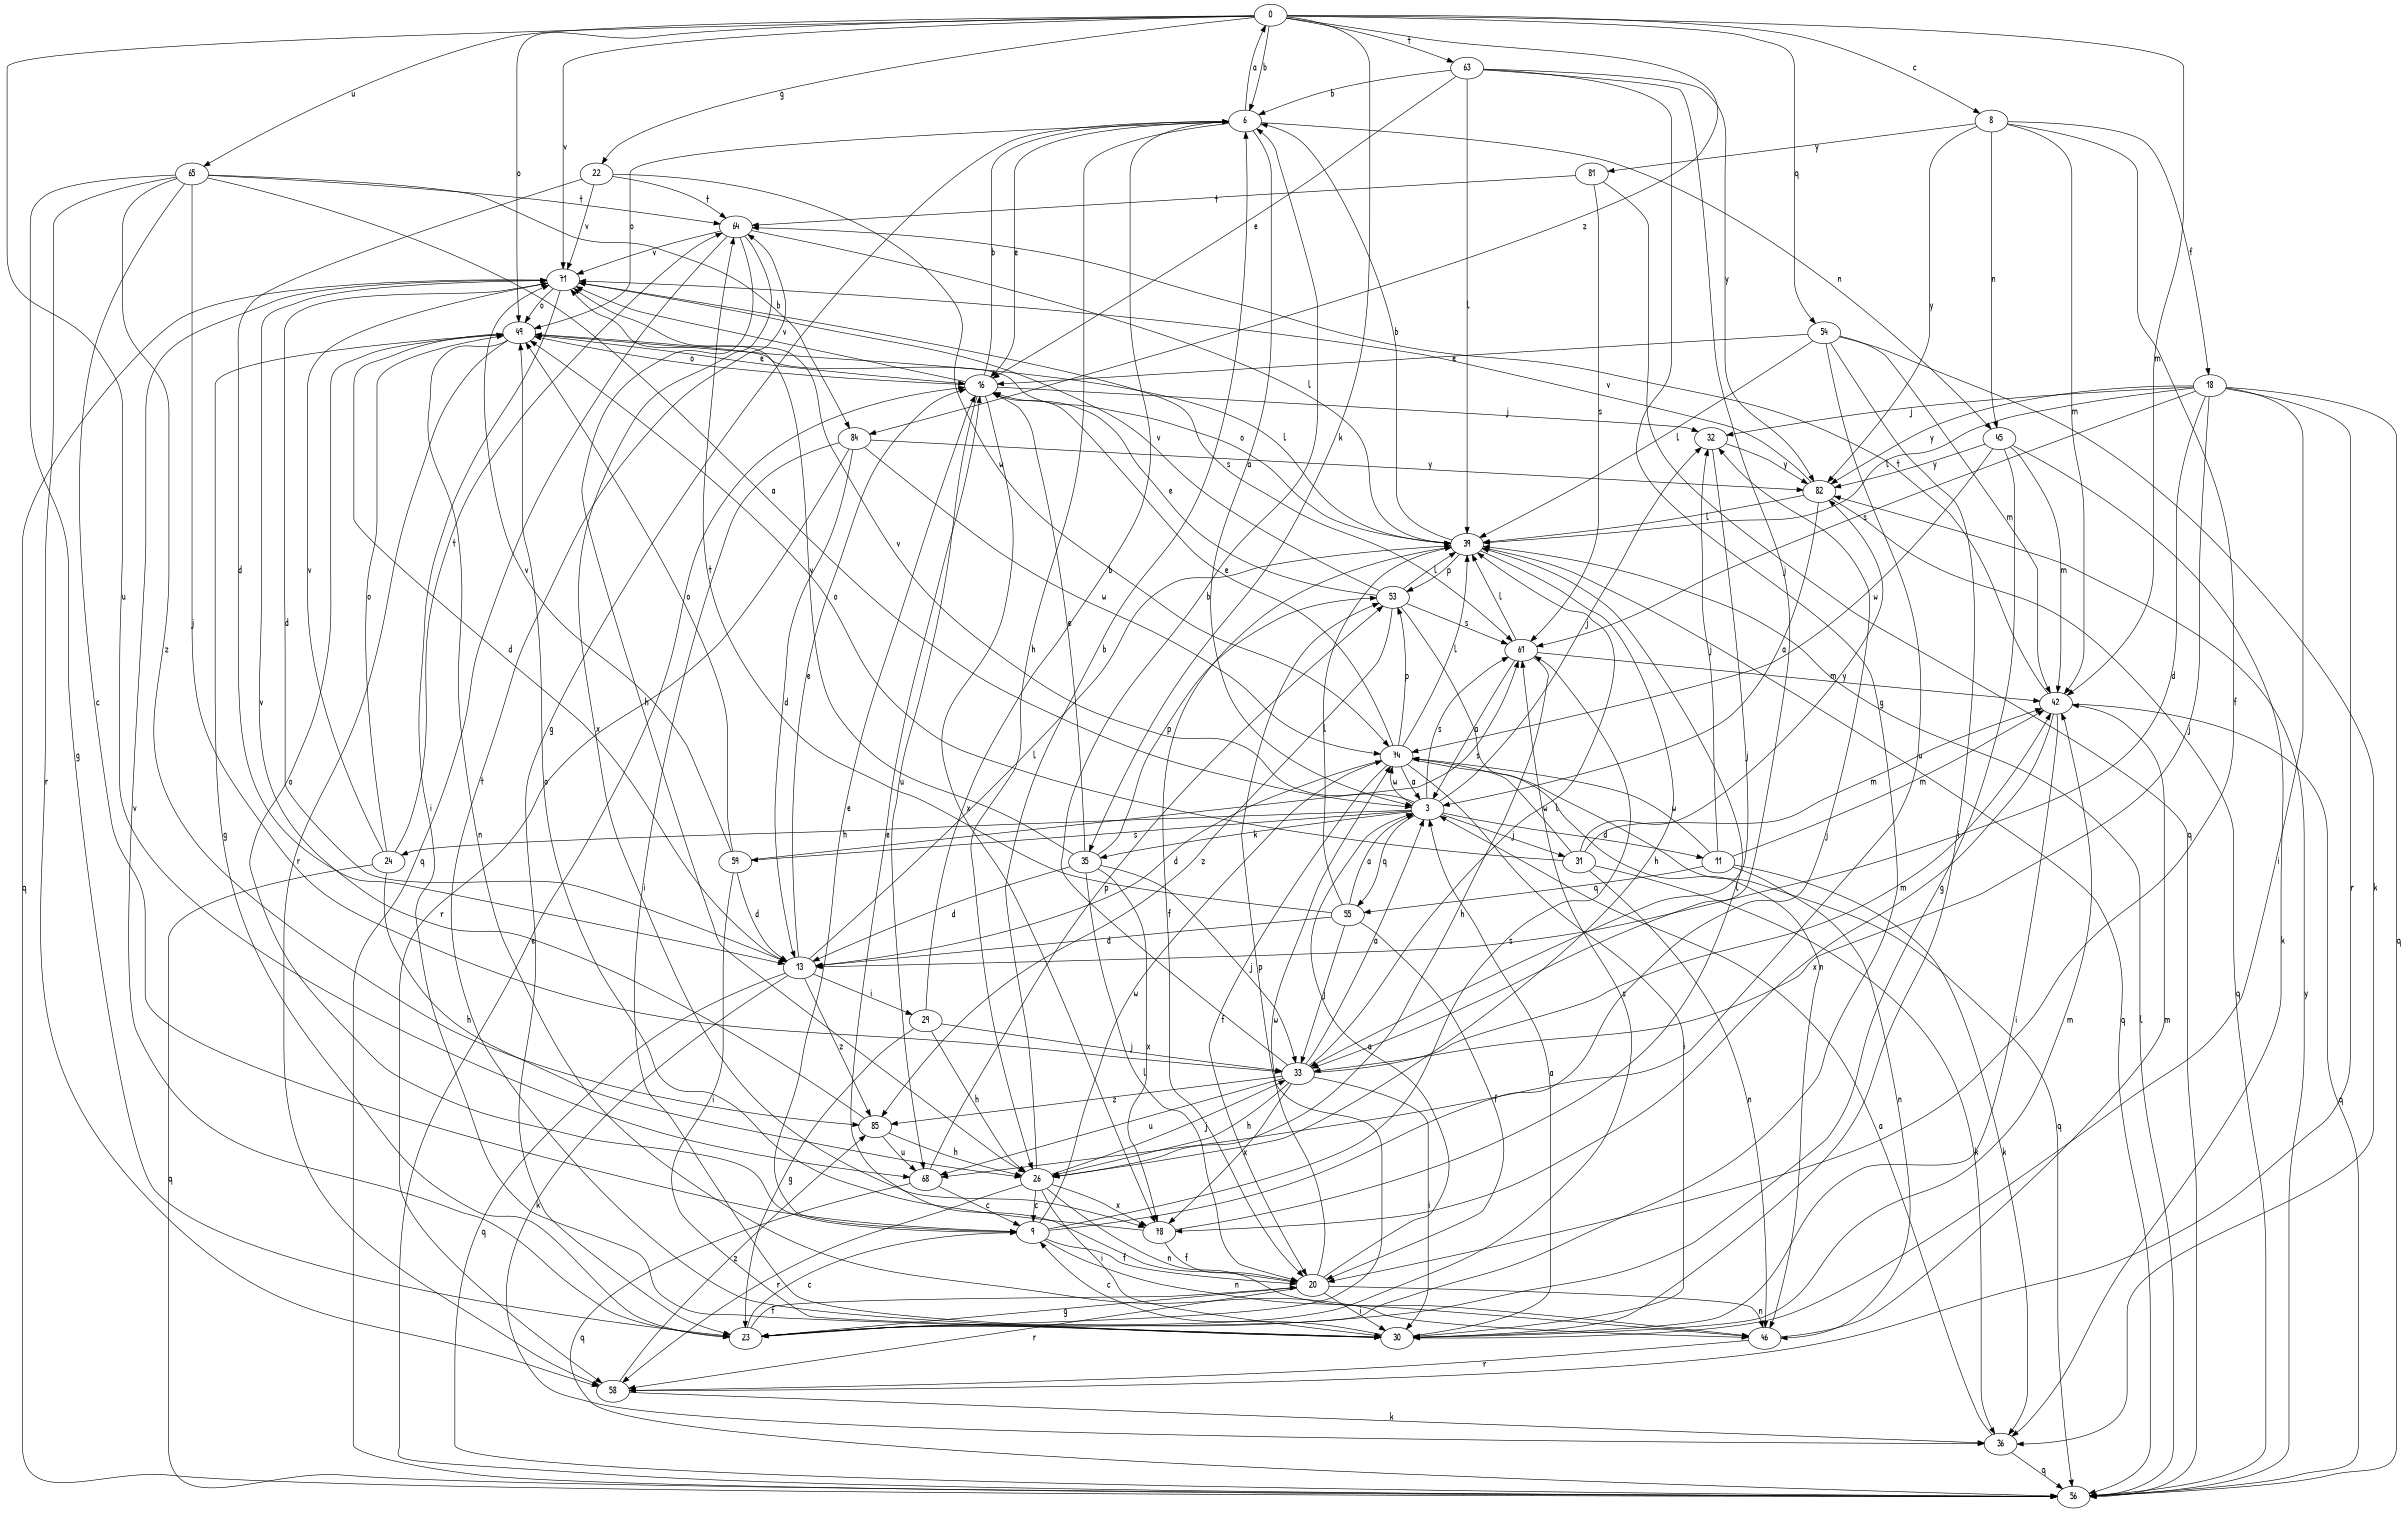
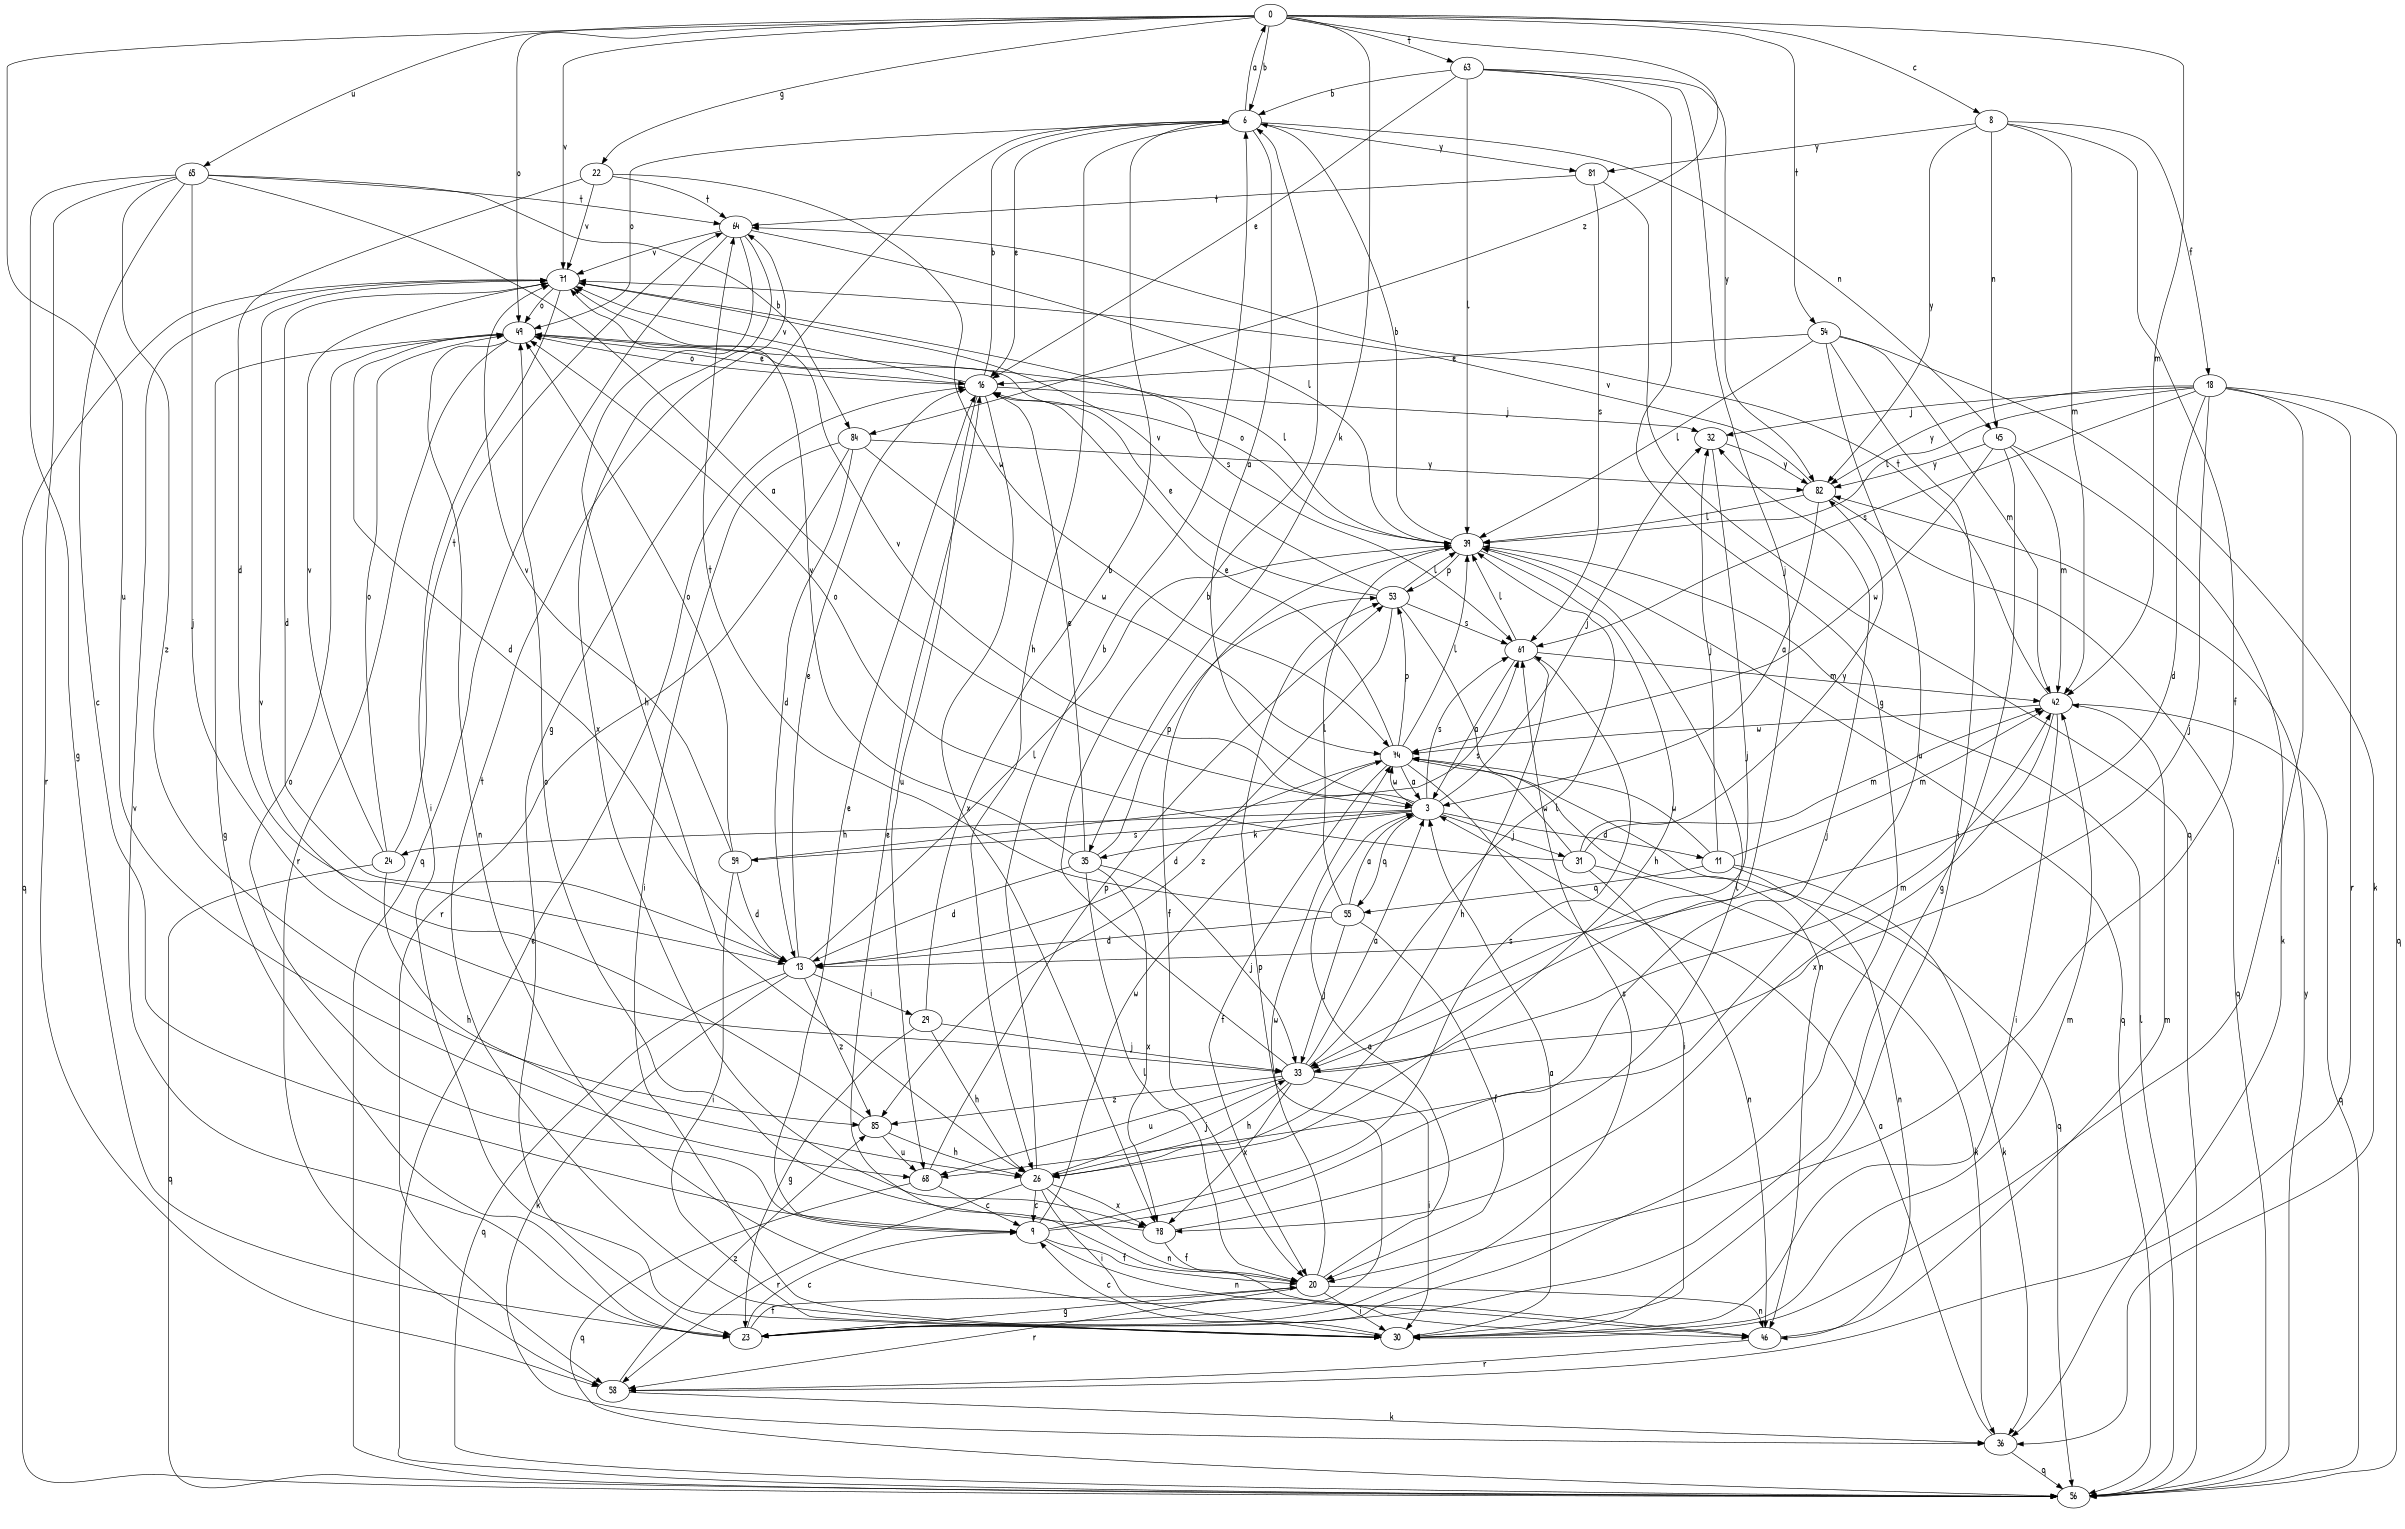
none -> (1416, 147)
(1797, 174) -> (1797, 174)
none -> (1729, 727)
